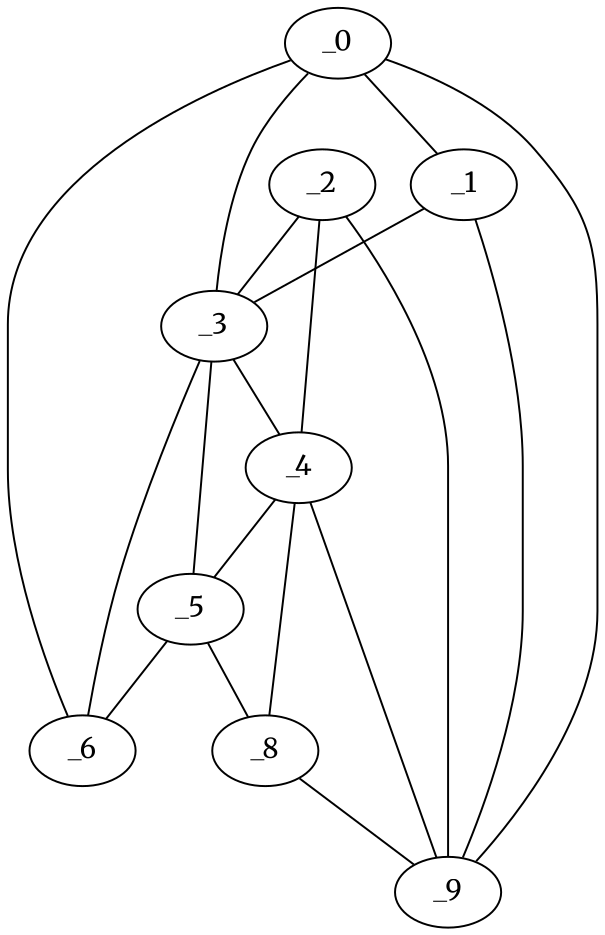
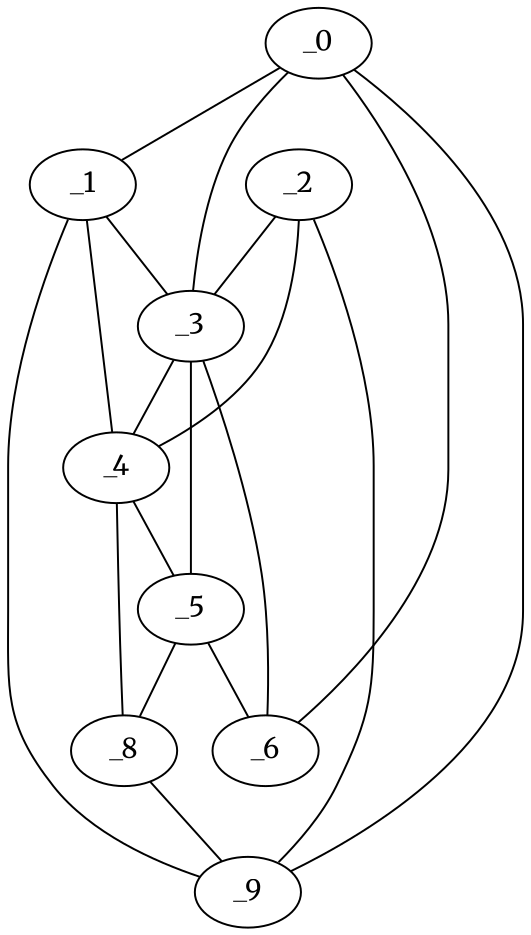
(373, 680) -> (100, 326)
